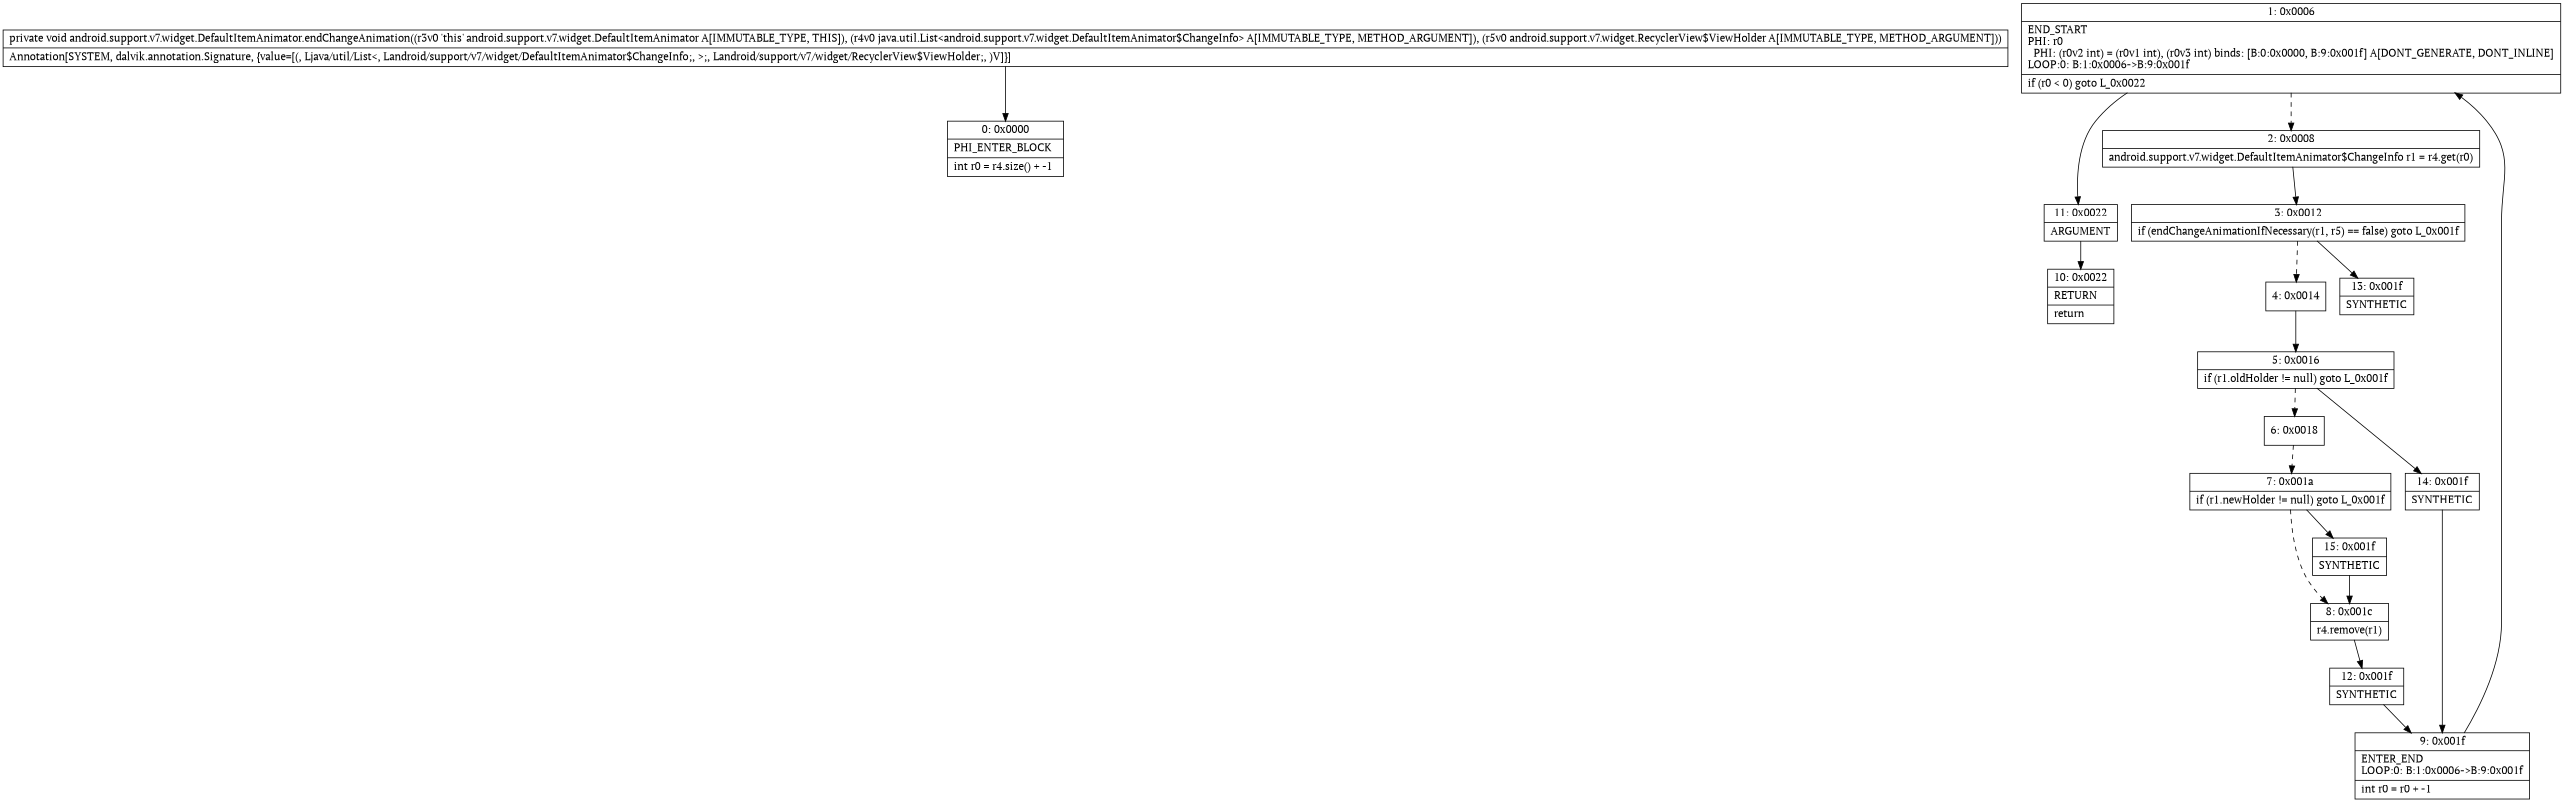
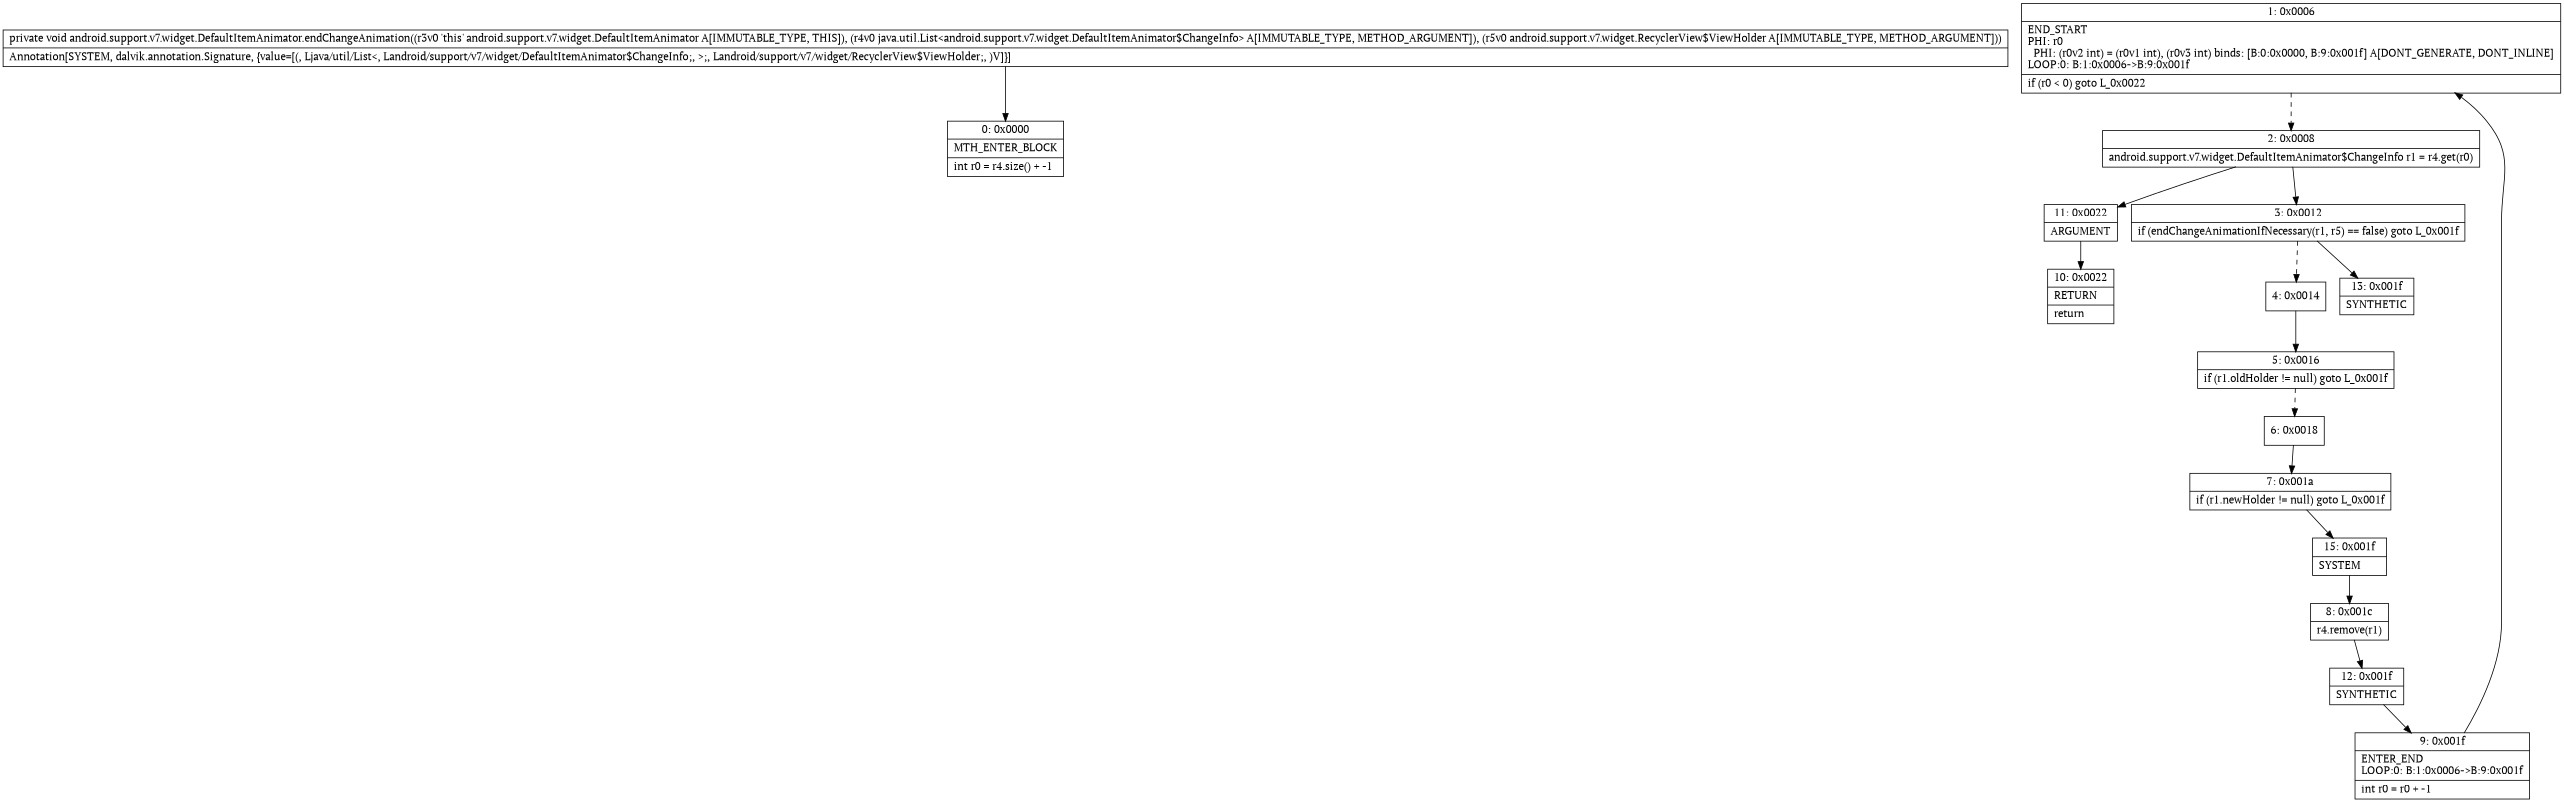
(2086, 137) -> (2180, 185)
(1003, 148) -> (1006, 148)
(2293, 455) -> (2293, 455)
(2442, 492) -> none
(2298, 557) -> none
(2350, 566) -> (2340, 566)
